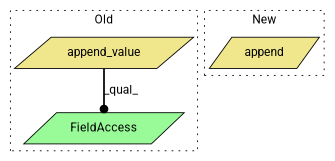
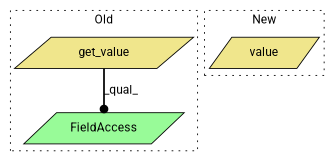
(104, 53) -> (104, 53)
(264, 53) -> (264, 53)
